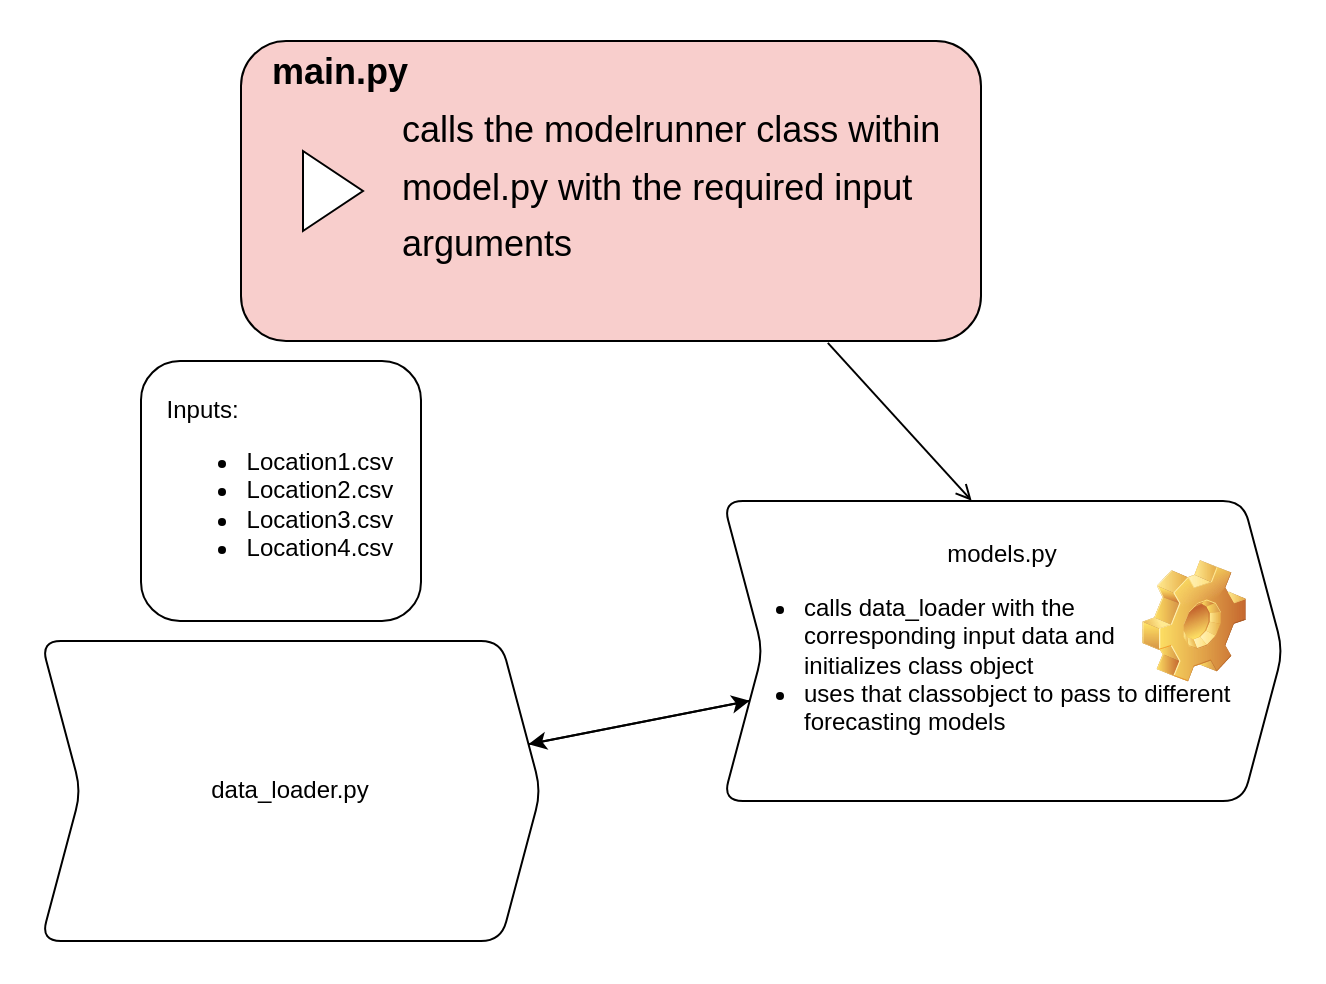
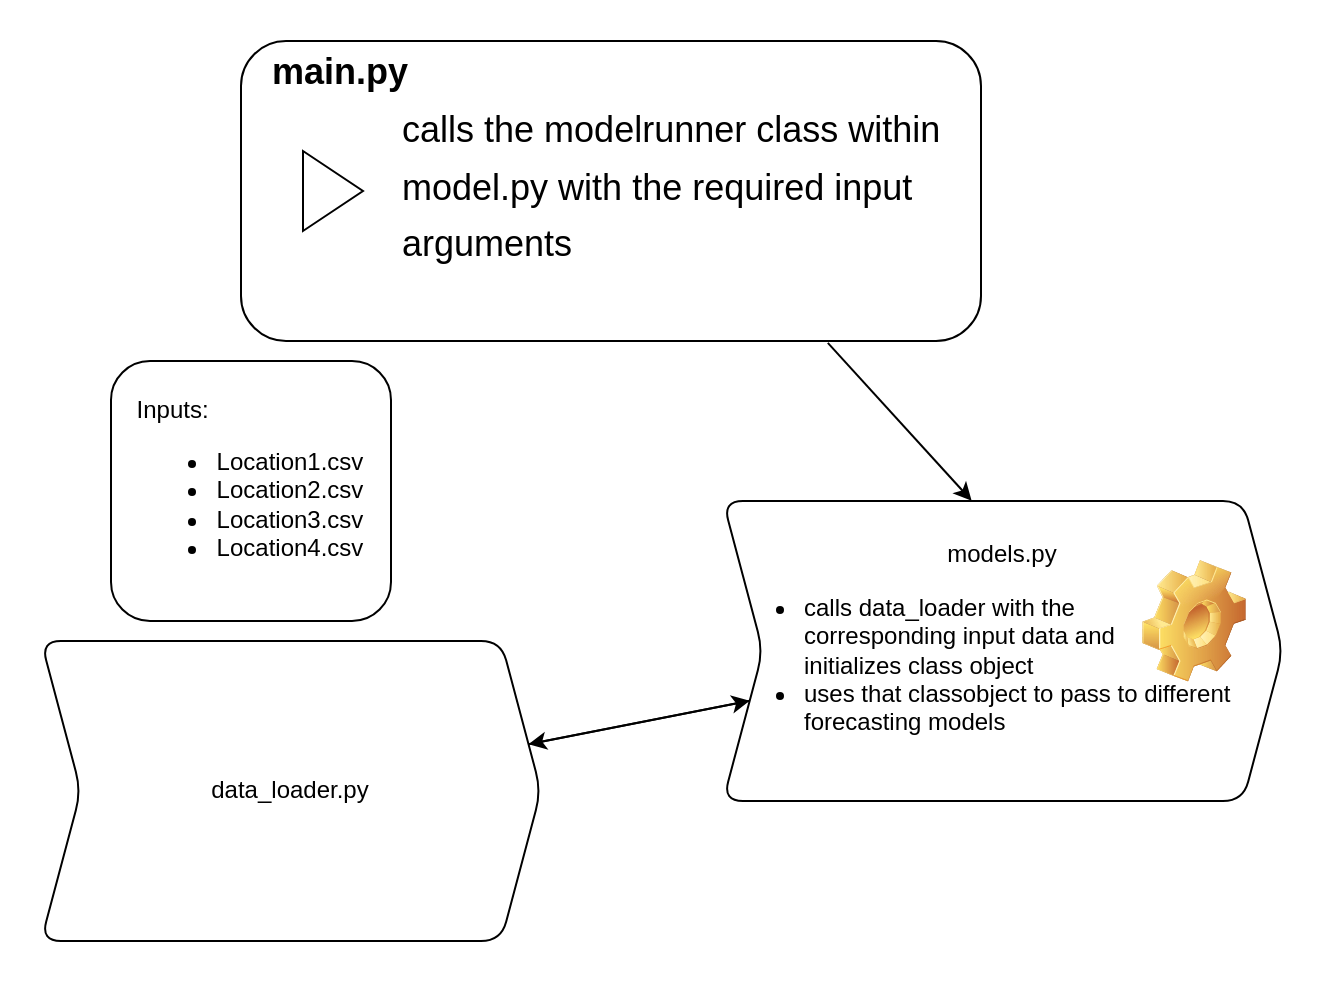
(611, 191) -> (611, 191)
(281, 491) -> (251, 491)
(964, 492) -> (962, 490)
